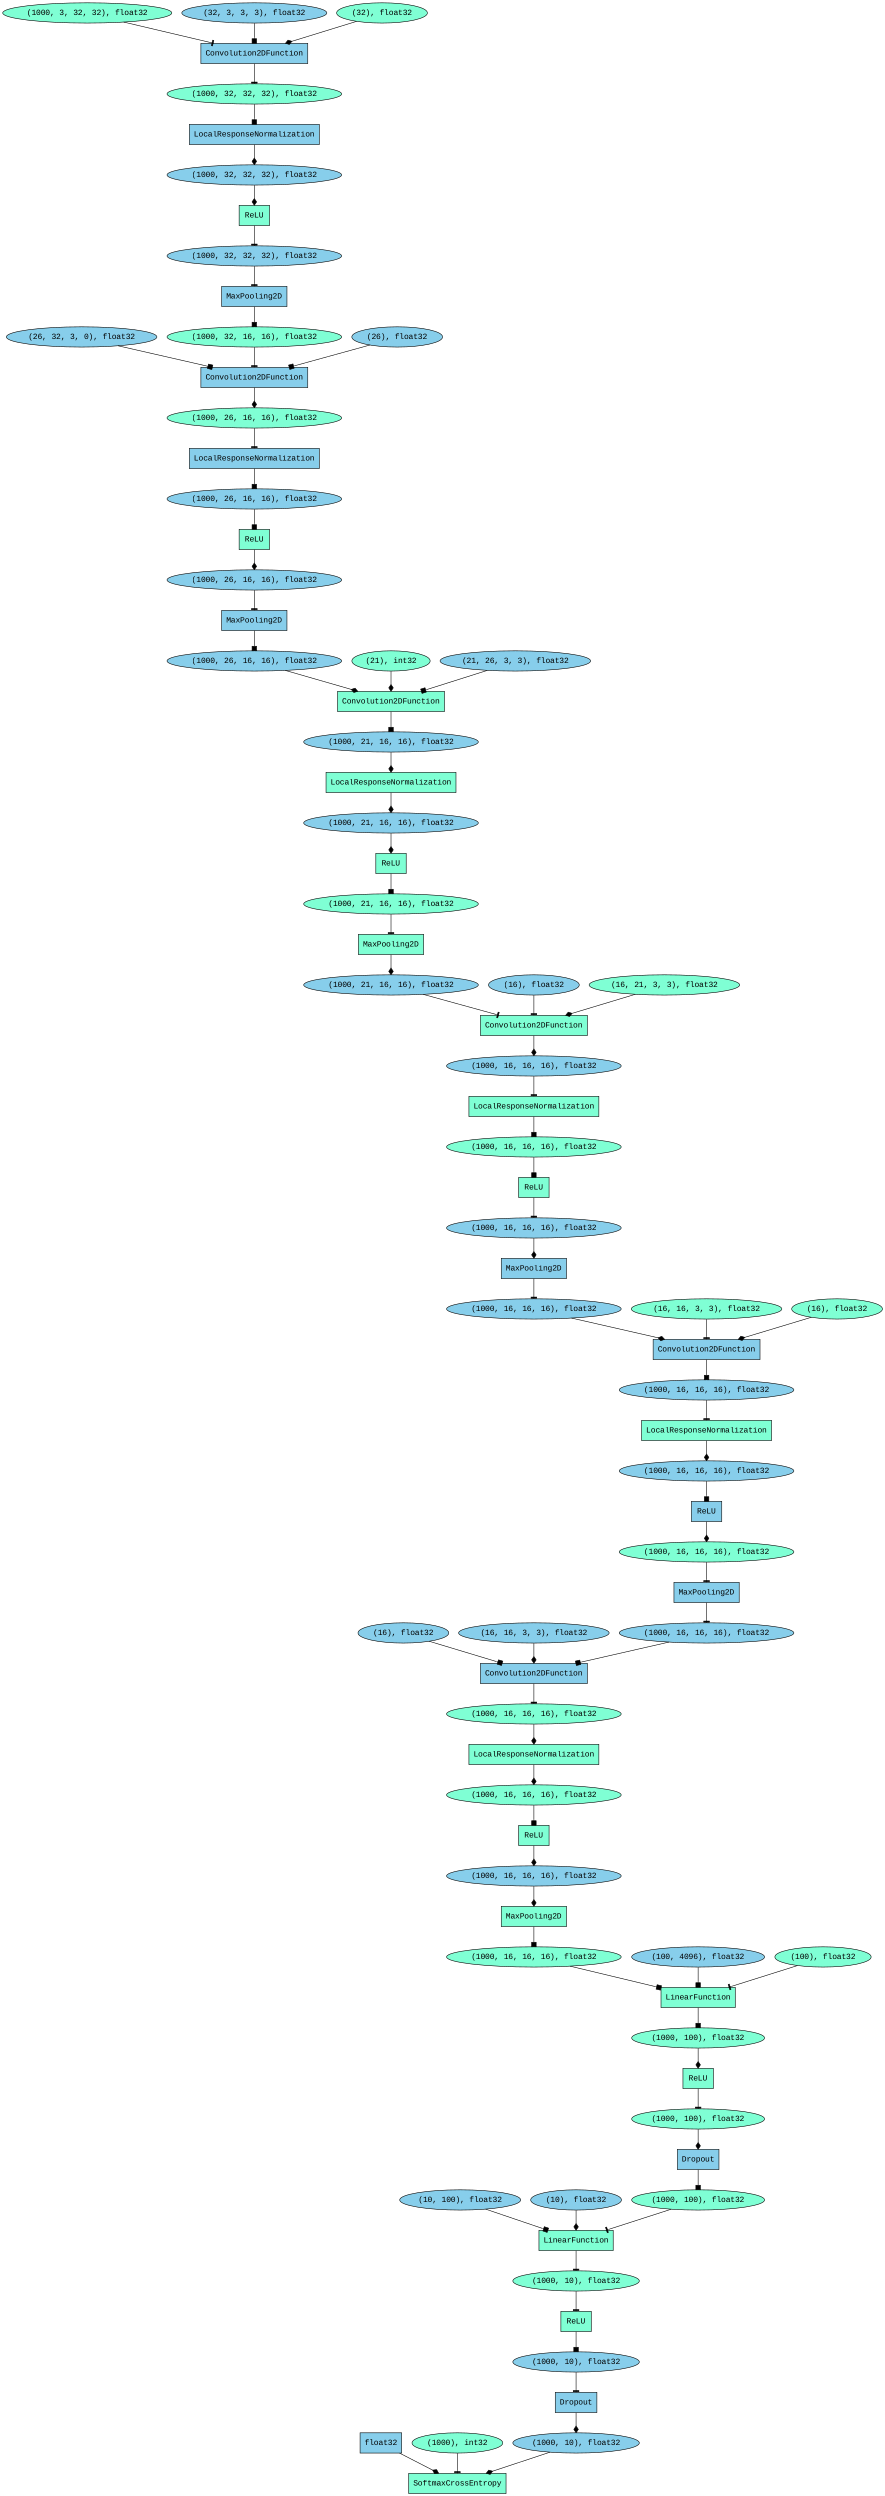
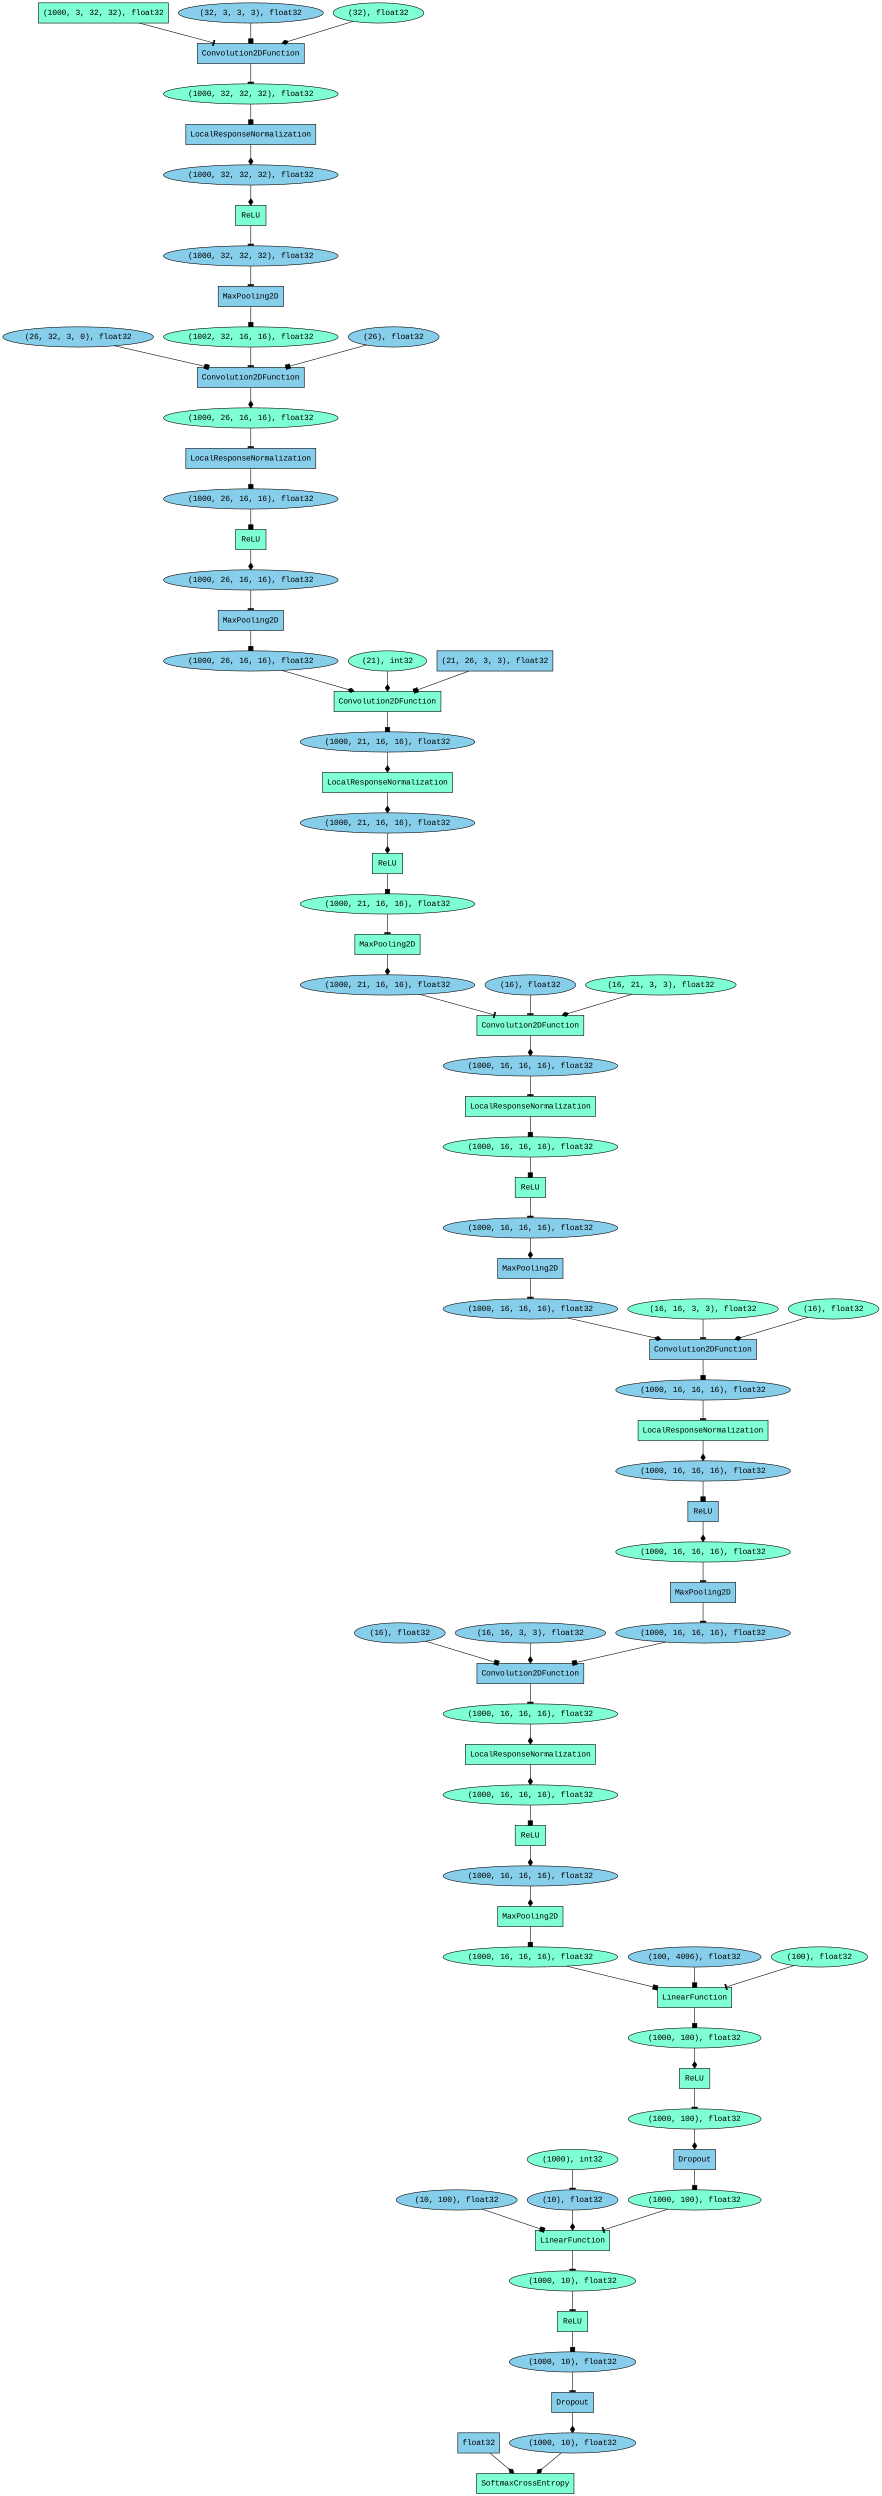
(87, 13) -> (103, 13)
(254, 337) -> (251, 337)
(515, 661) -> (495, 661)
(457, 2462) -> (573, 2178)
